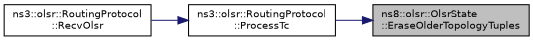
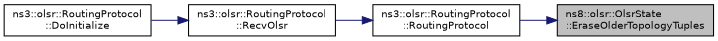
none -> (78, 20)
(262, 20) -> (446, 20)
